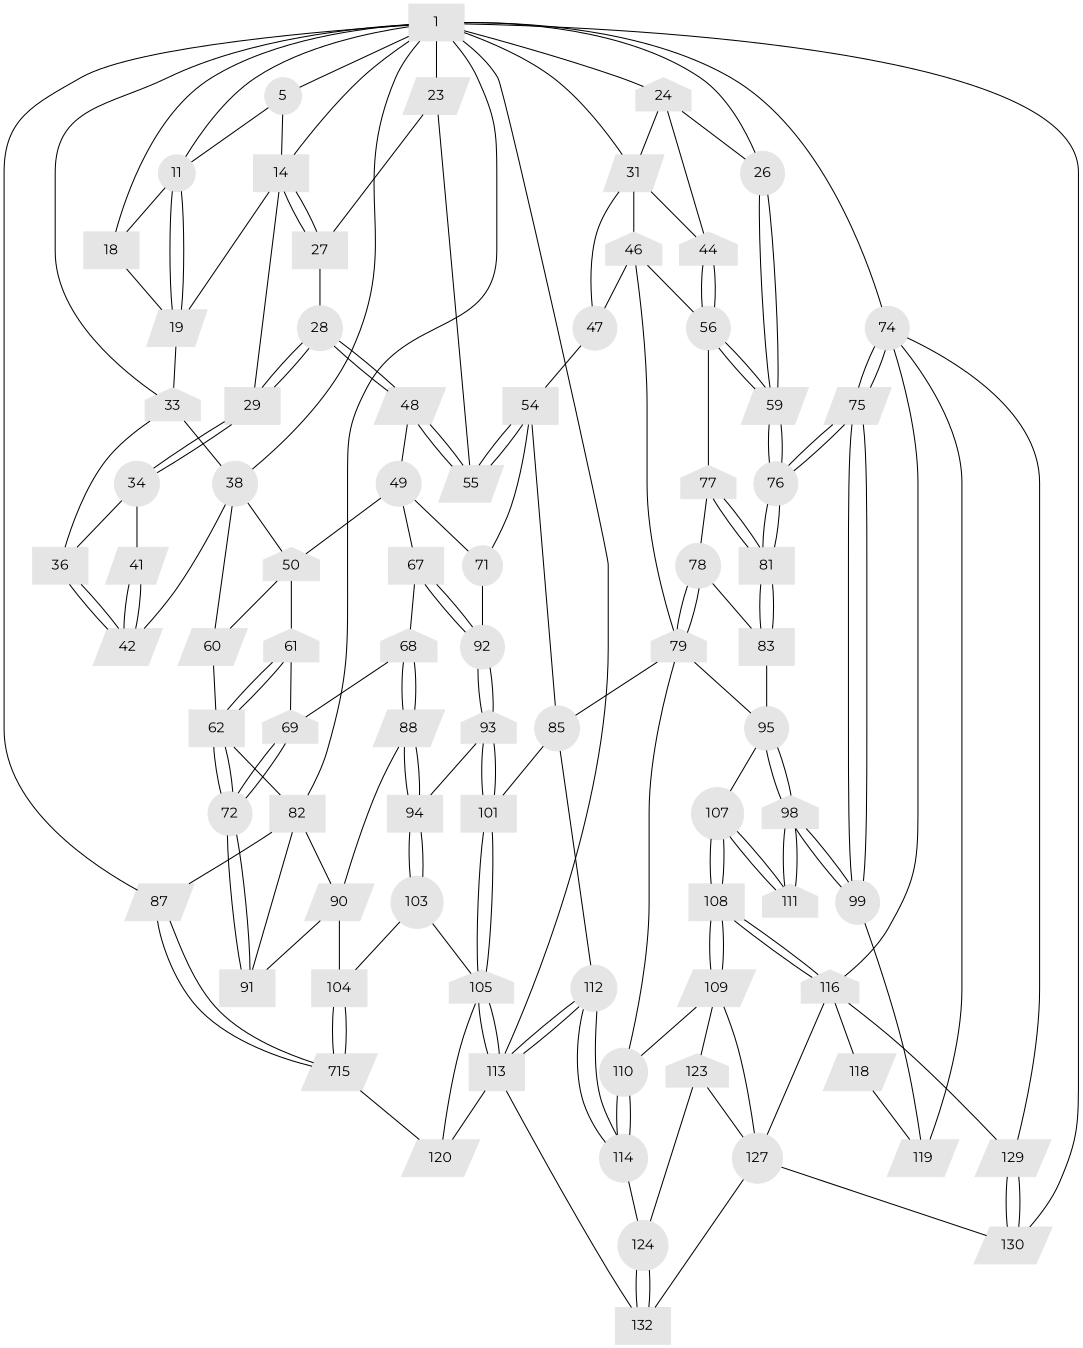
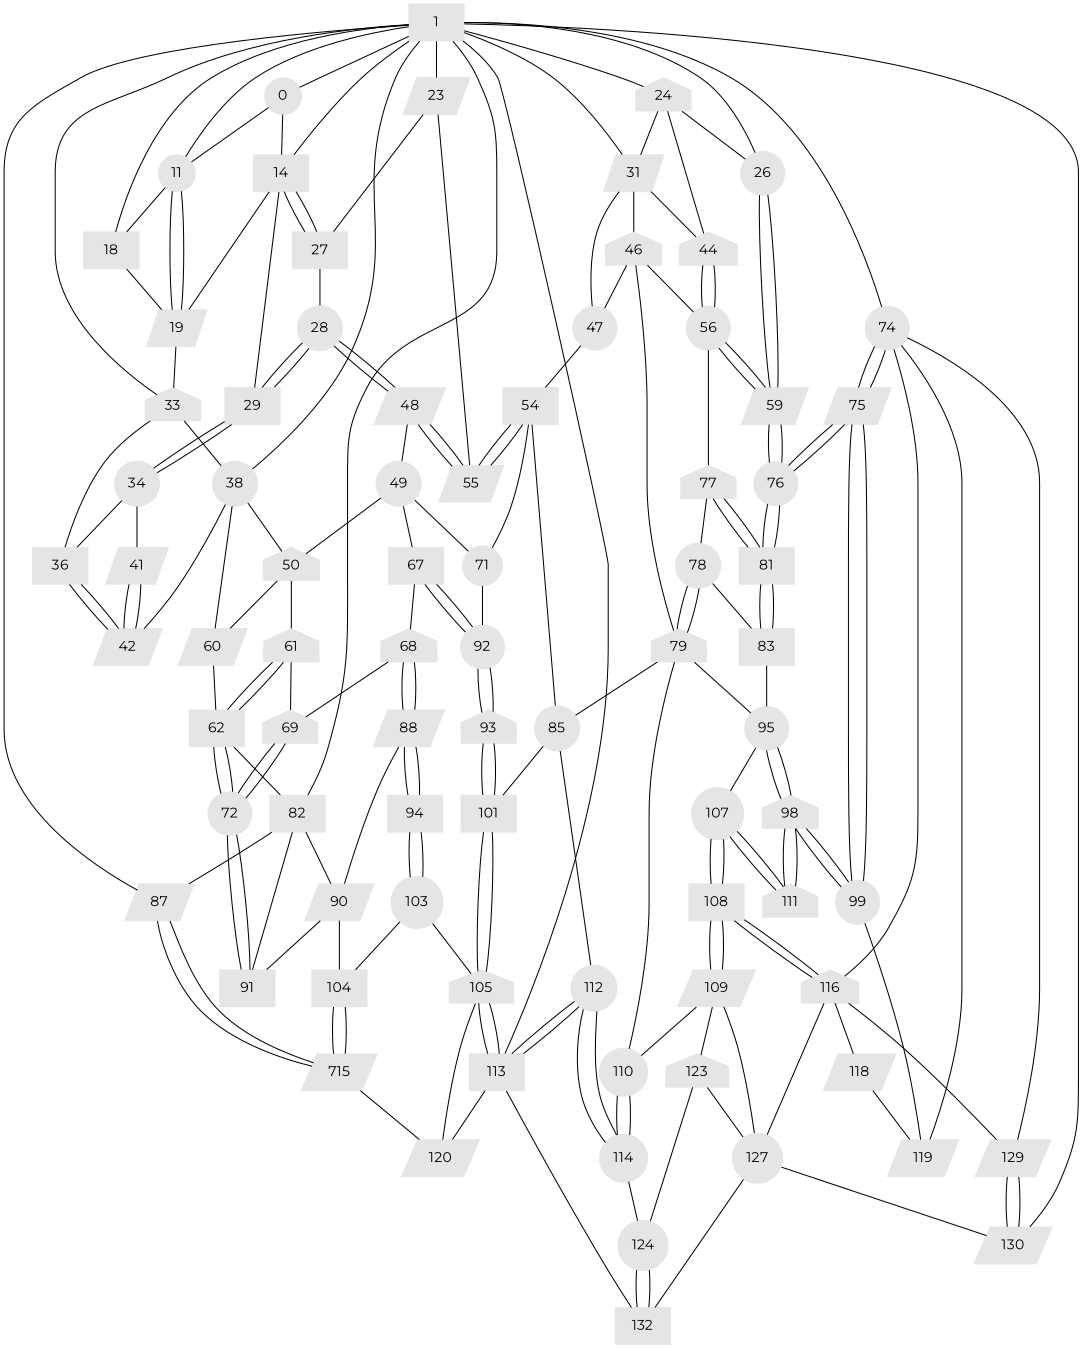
(283, 96) -> (283, 96)
(453, 769) -> none
